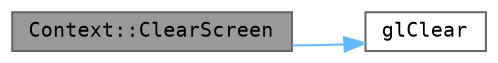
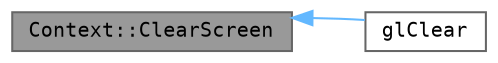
(318, 45) -> (339, 19)
